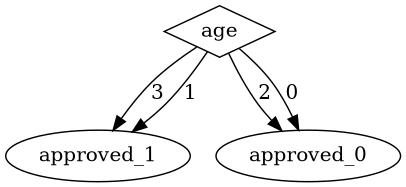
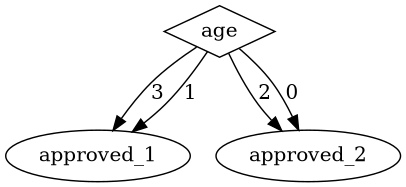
(308, 156) -> (308, 156)
